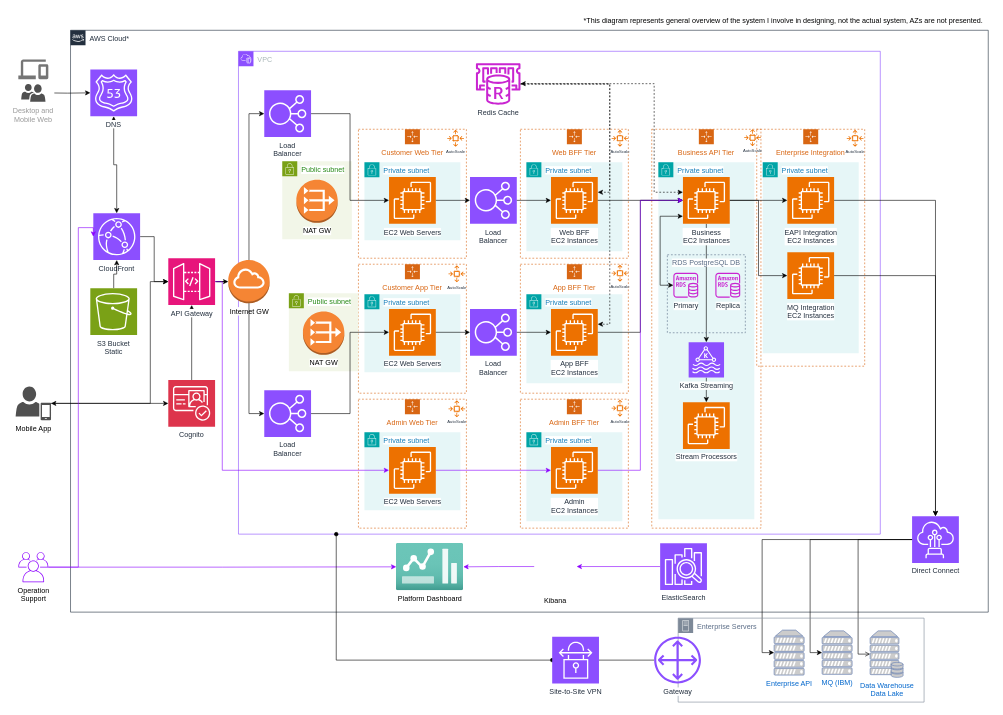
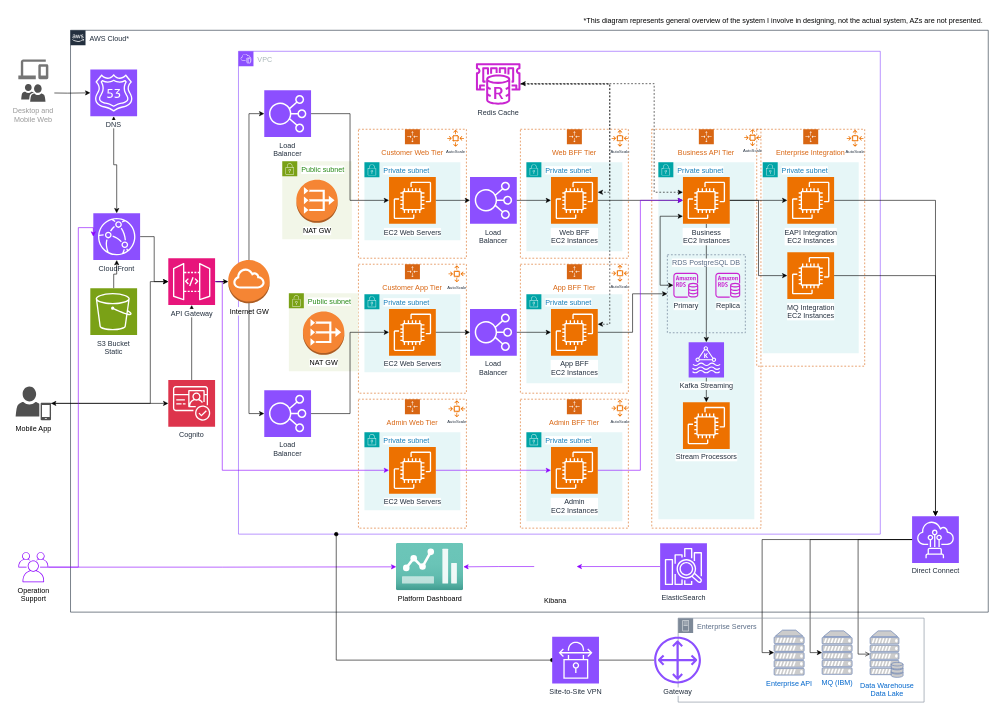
(634, 332) -> (633, 314)
